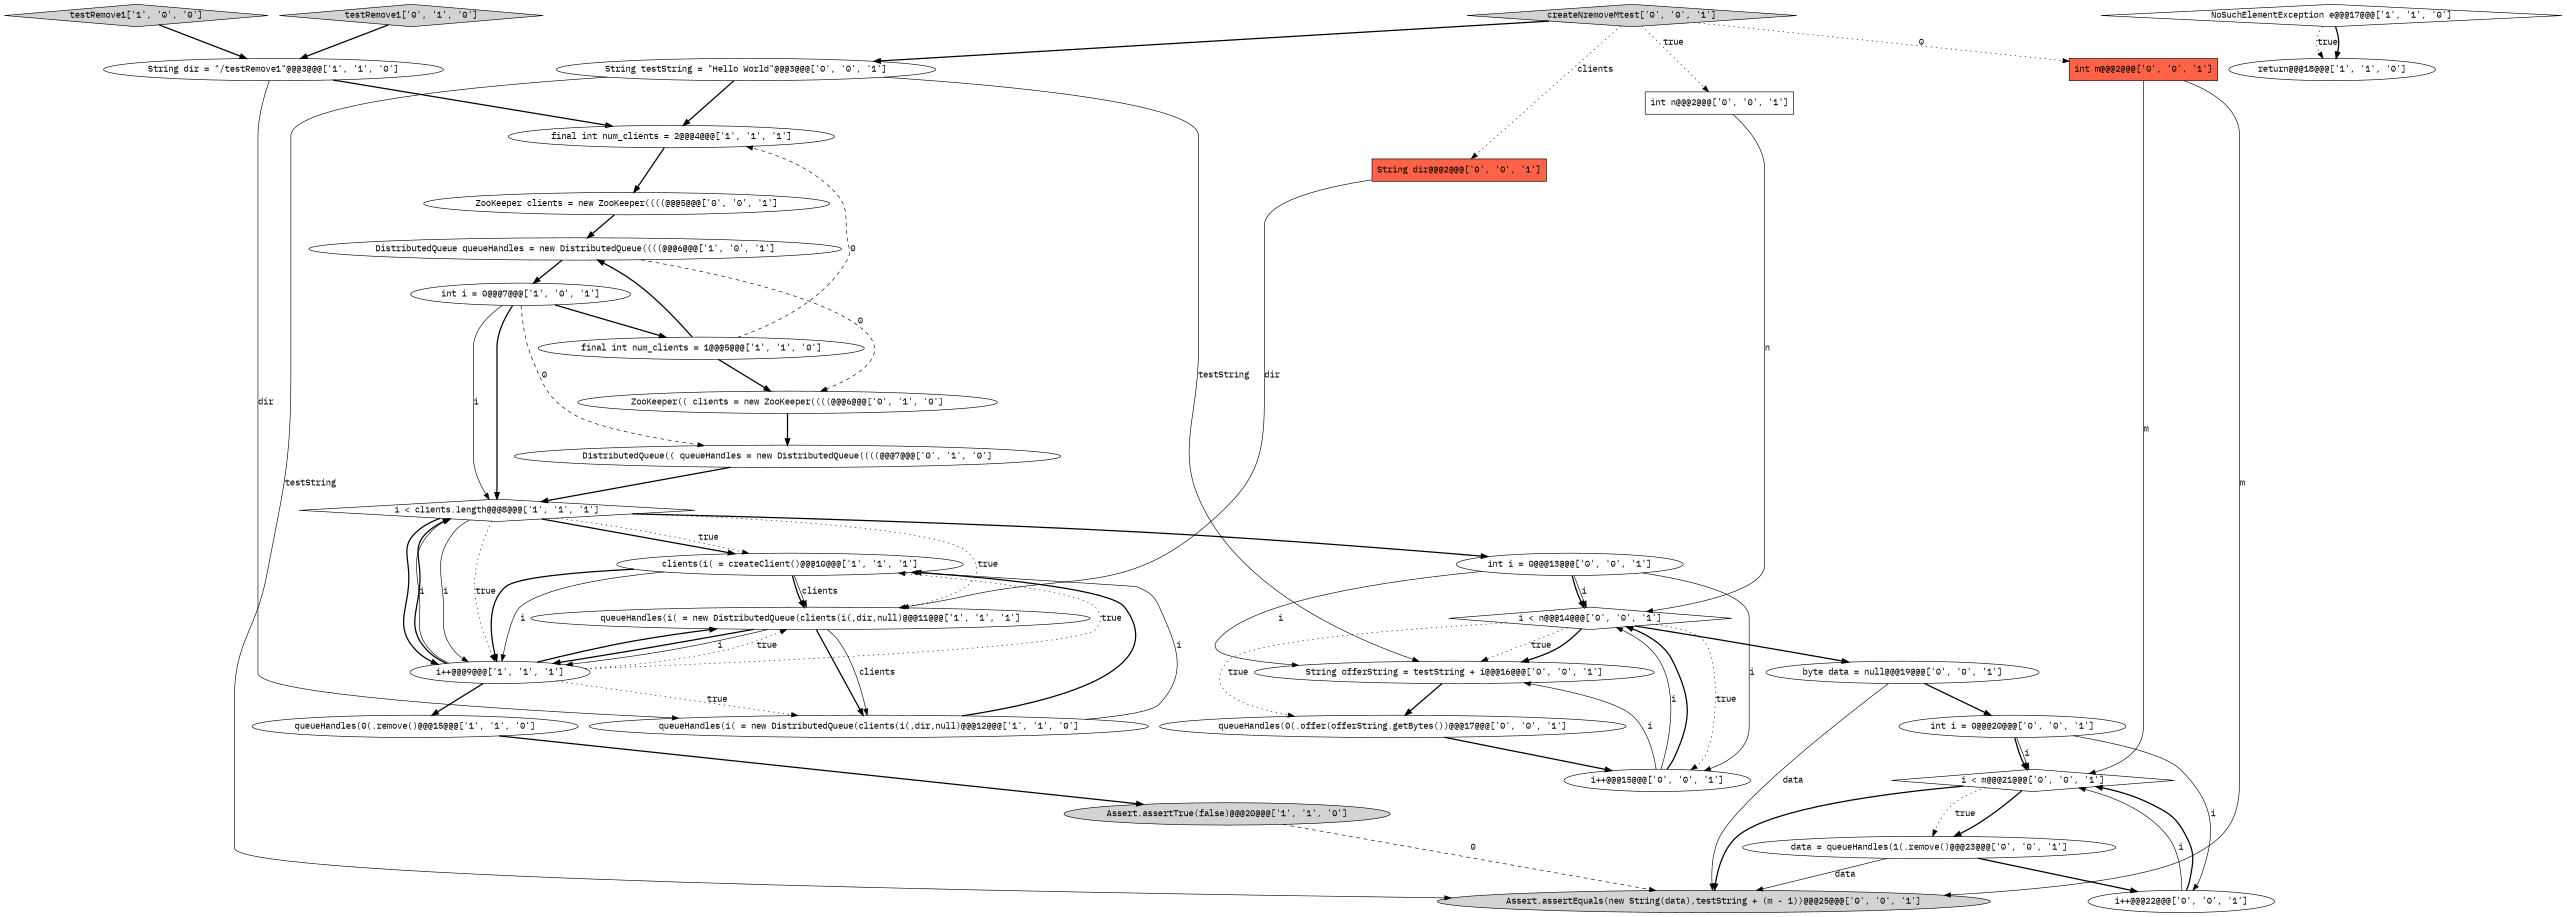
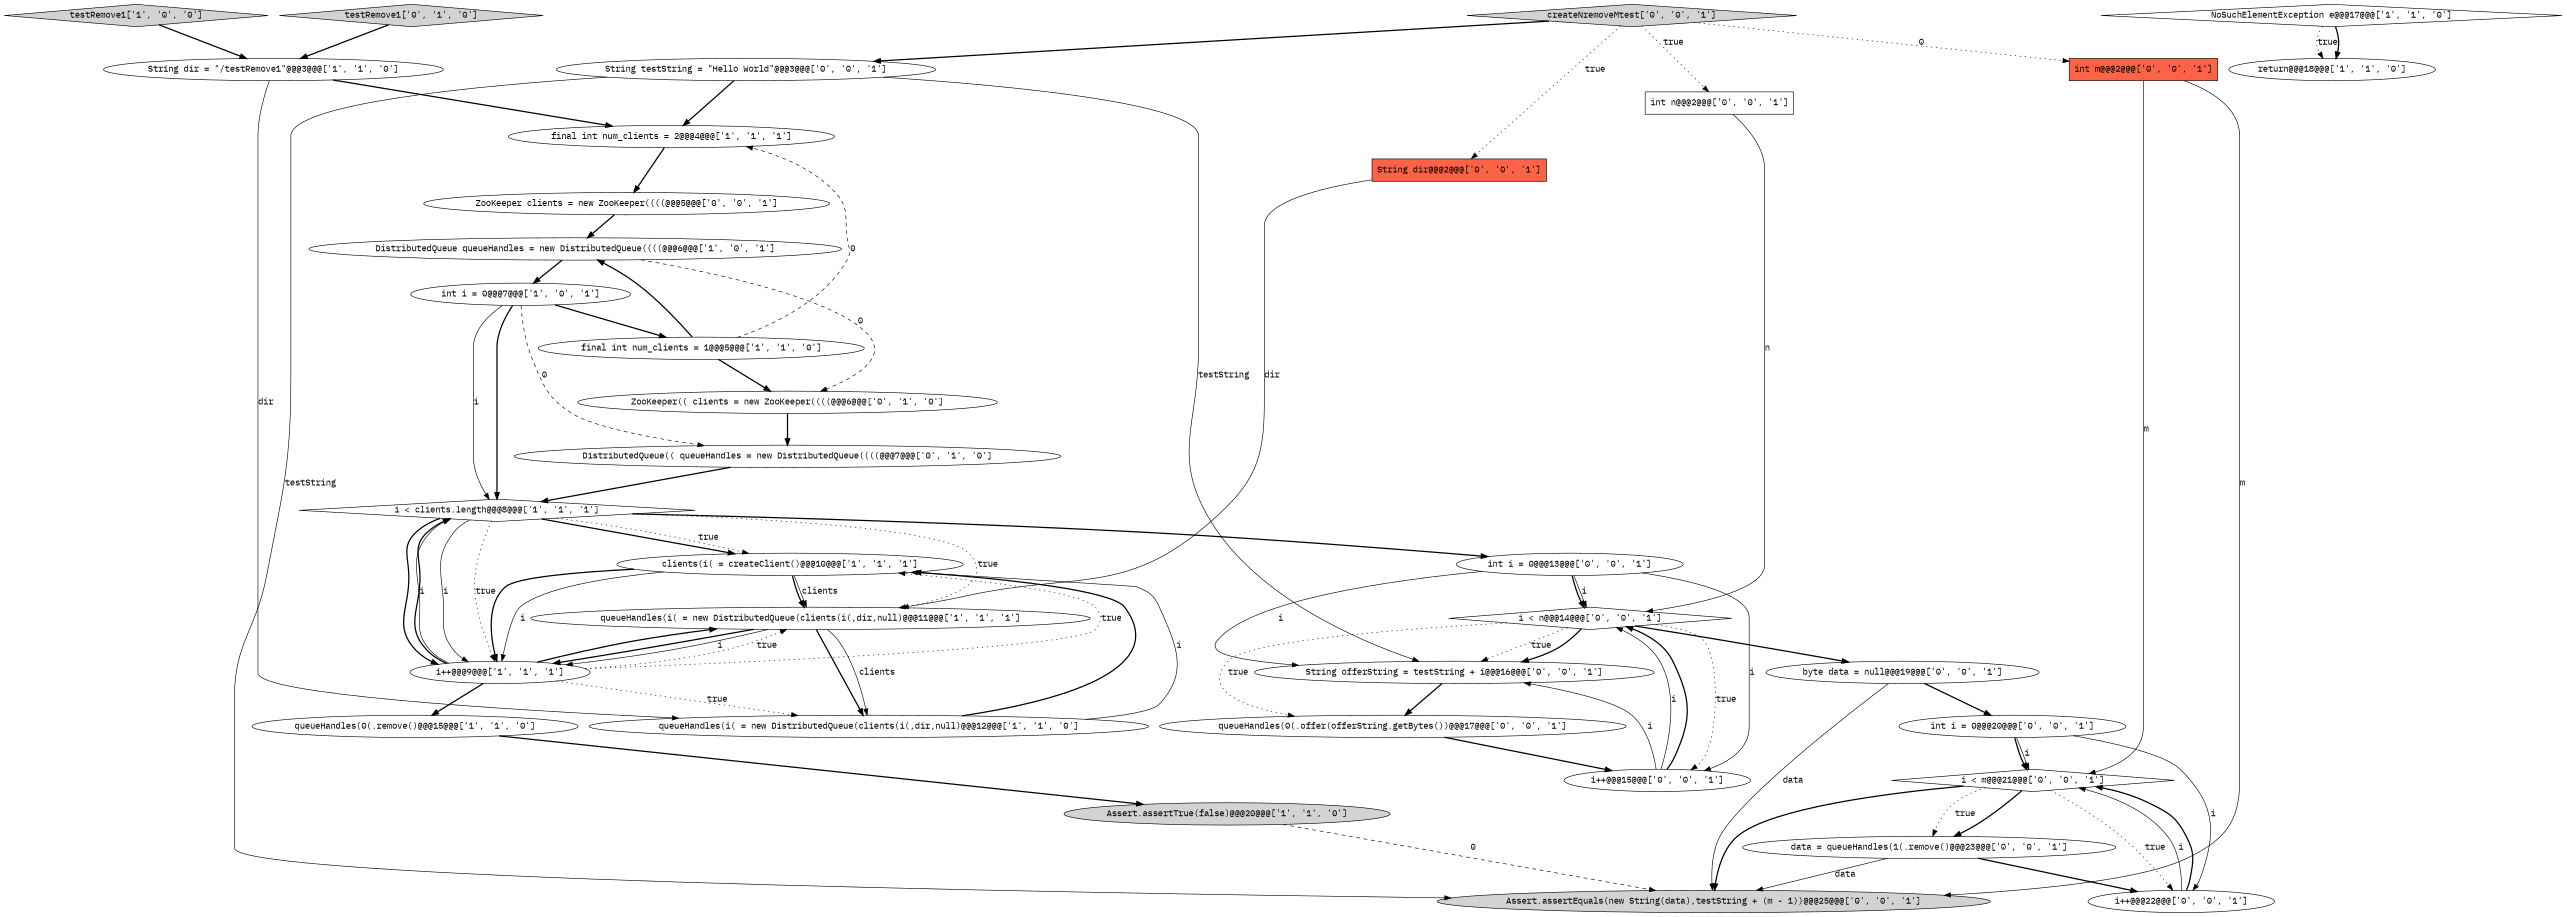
(1595, 70) -> (1595, 70)
none -> (2115, 831)
